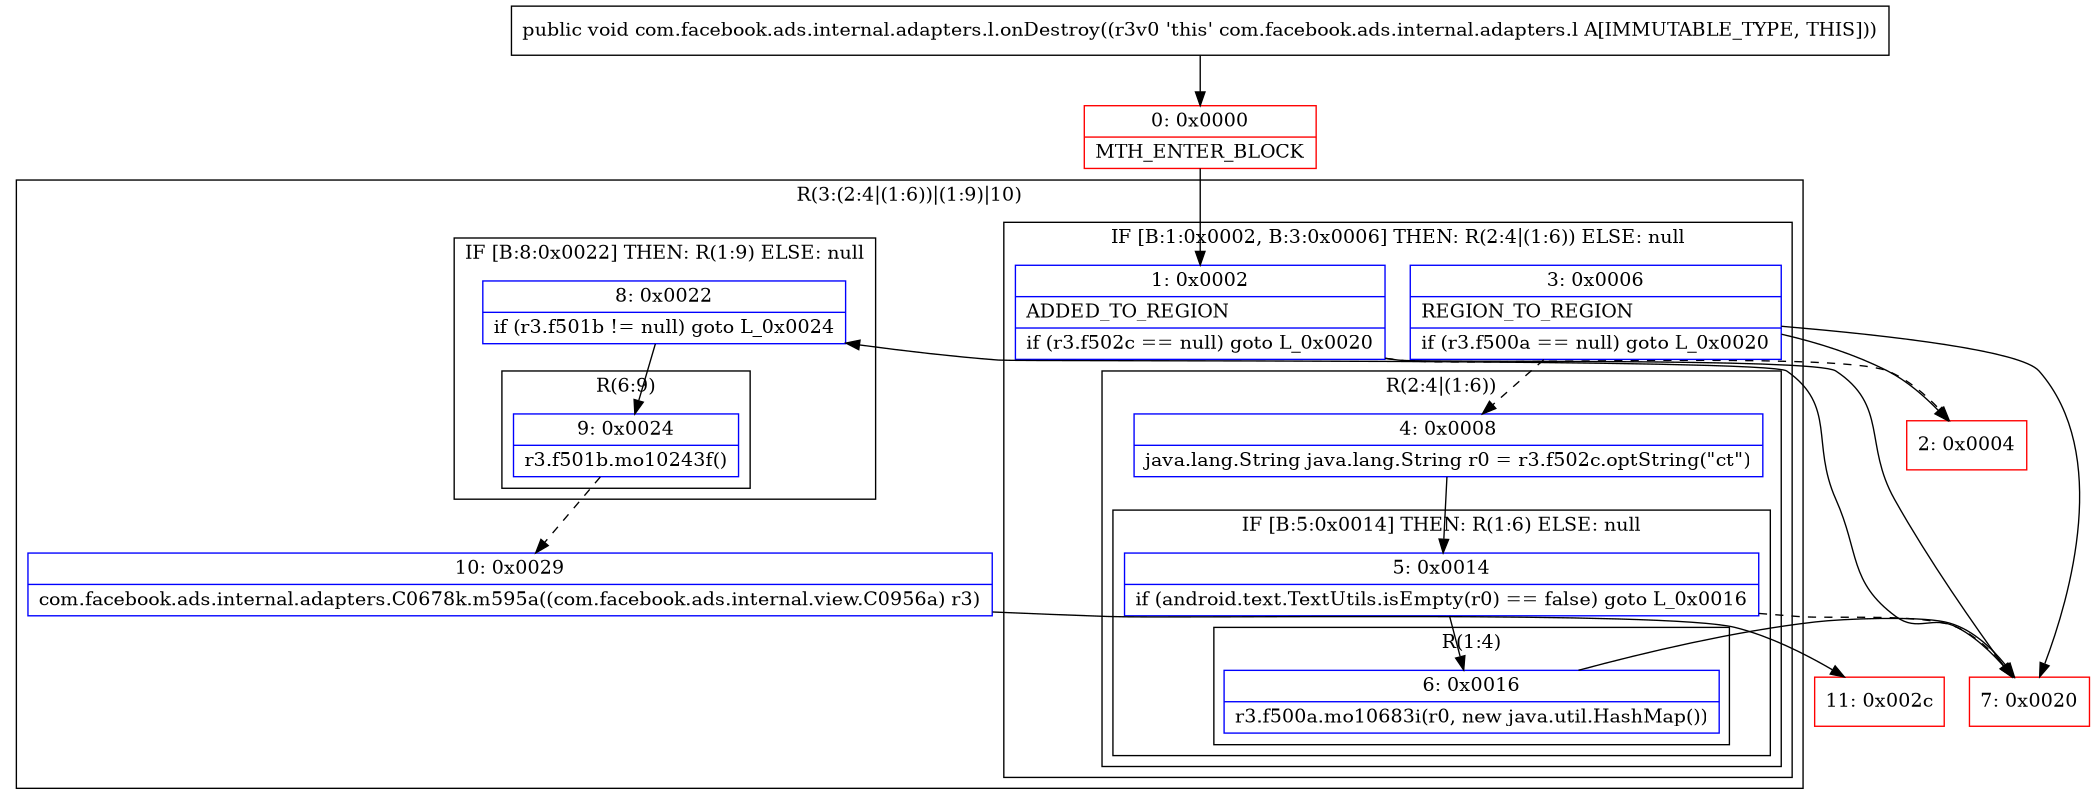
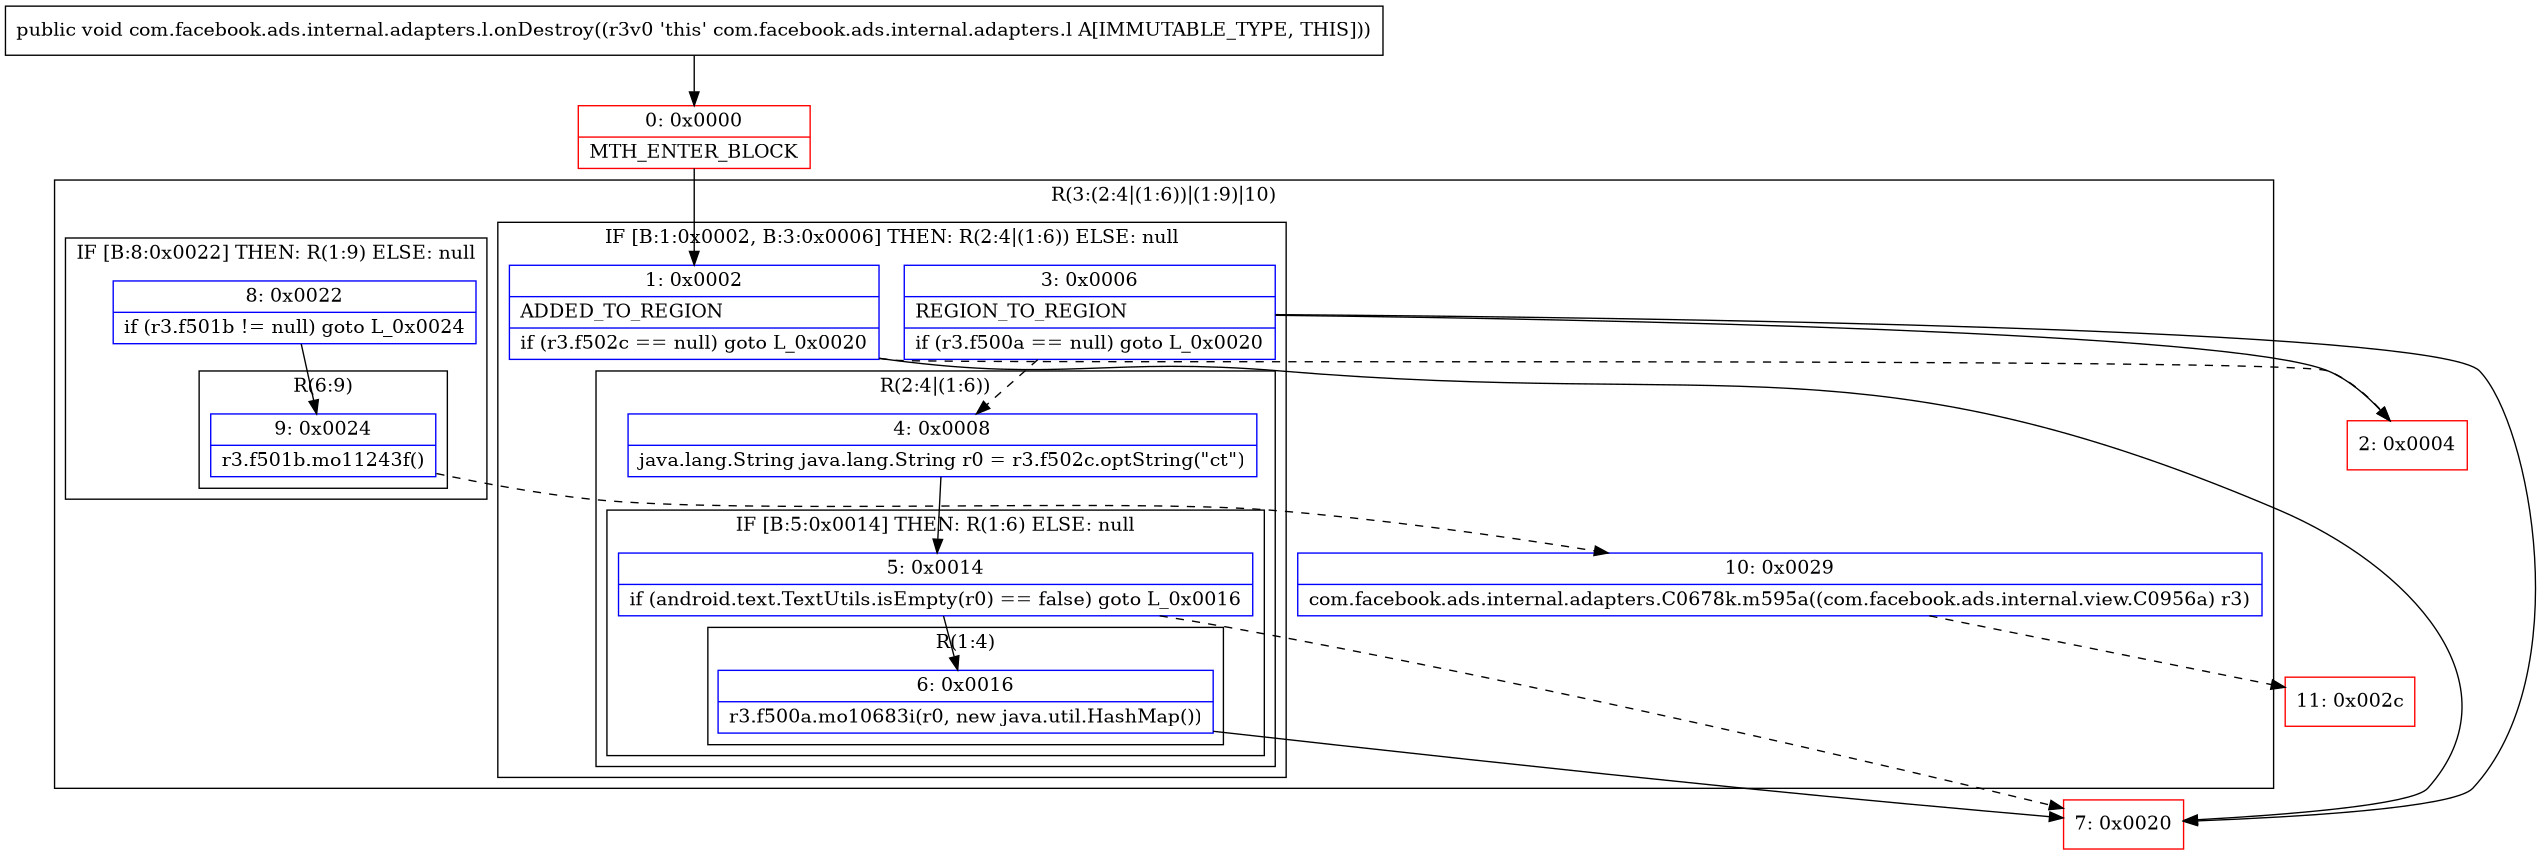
(1363, 361) -> none
(626, 460) -> (323, 460)
(1417, 617) -> (2100, 650)
